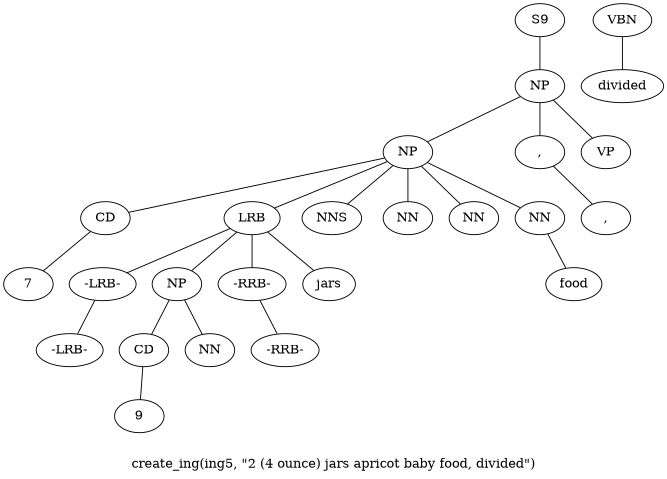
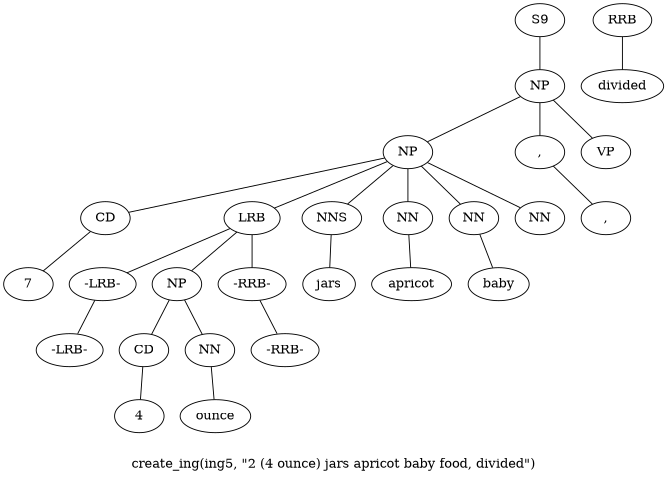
(622, 20) -> (622, 20)
(291, 251) -> (330, 251)
none -> (412, 284)
none -> (499, 284)
(574, 284) -> none
(139, 416) -> (139, 416)
none -> (215, 416)
